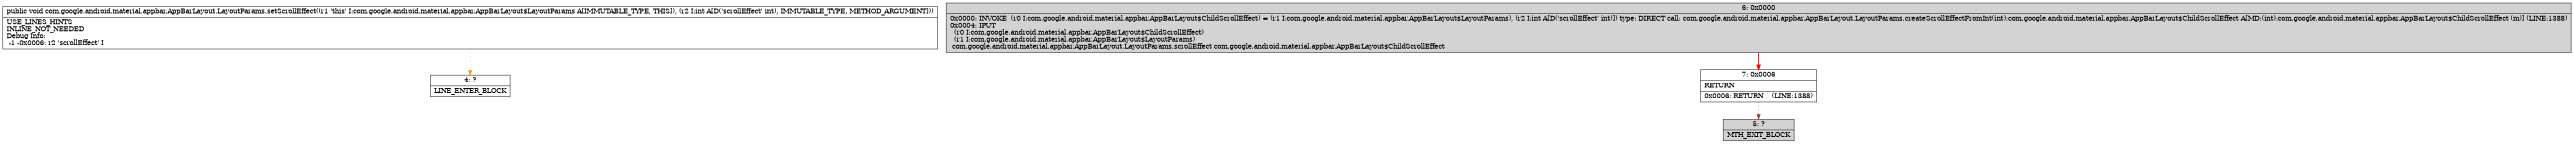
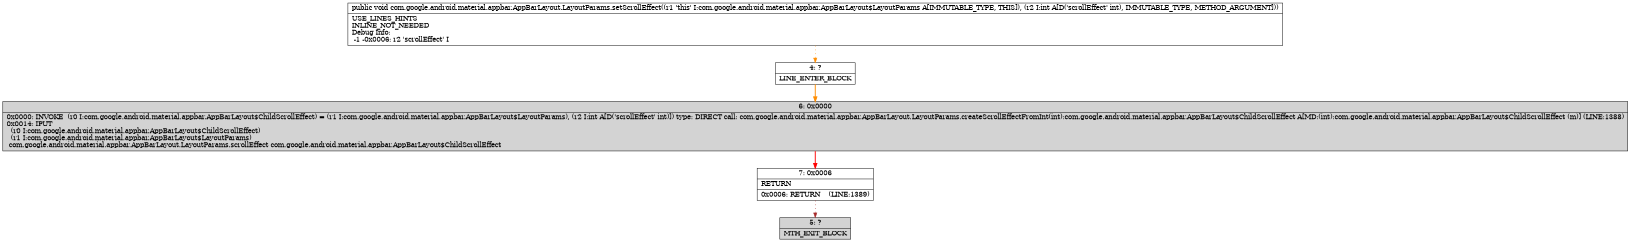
(975, 26) -> (32, 124)
none -> (815, 91)
(1759, 96) -> (815, 195)
